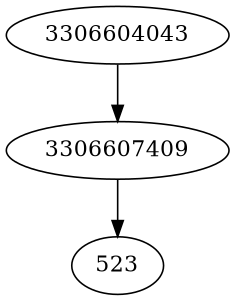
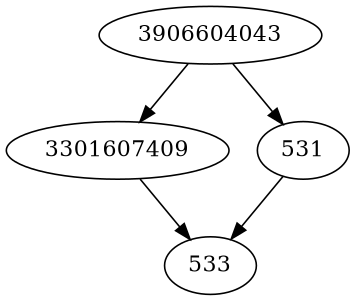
(118, 35) -> (210, 35)
(118, 150) -> (118, 150)
none -> (303, 150)
(118, 266) -> (210, 266)
